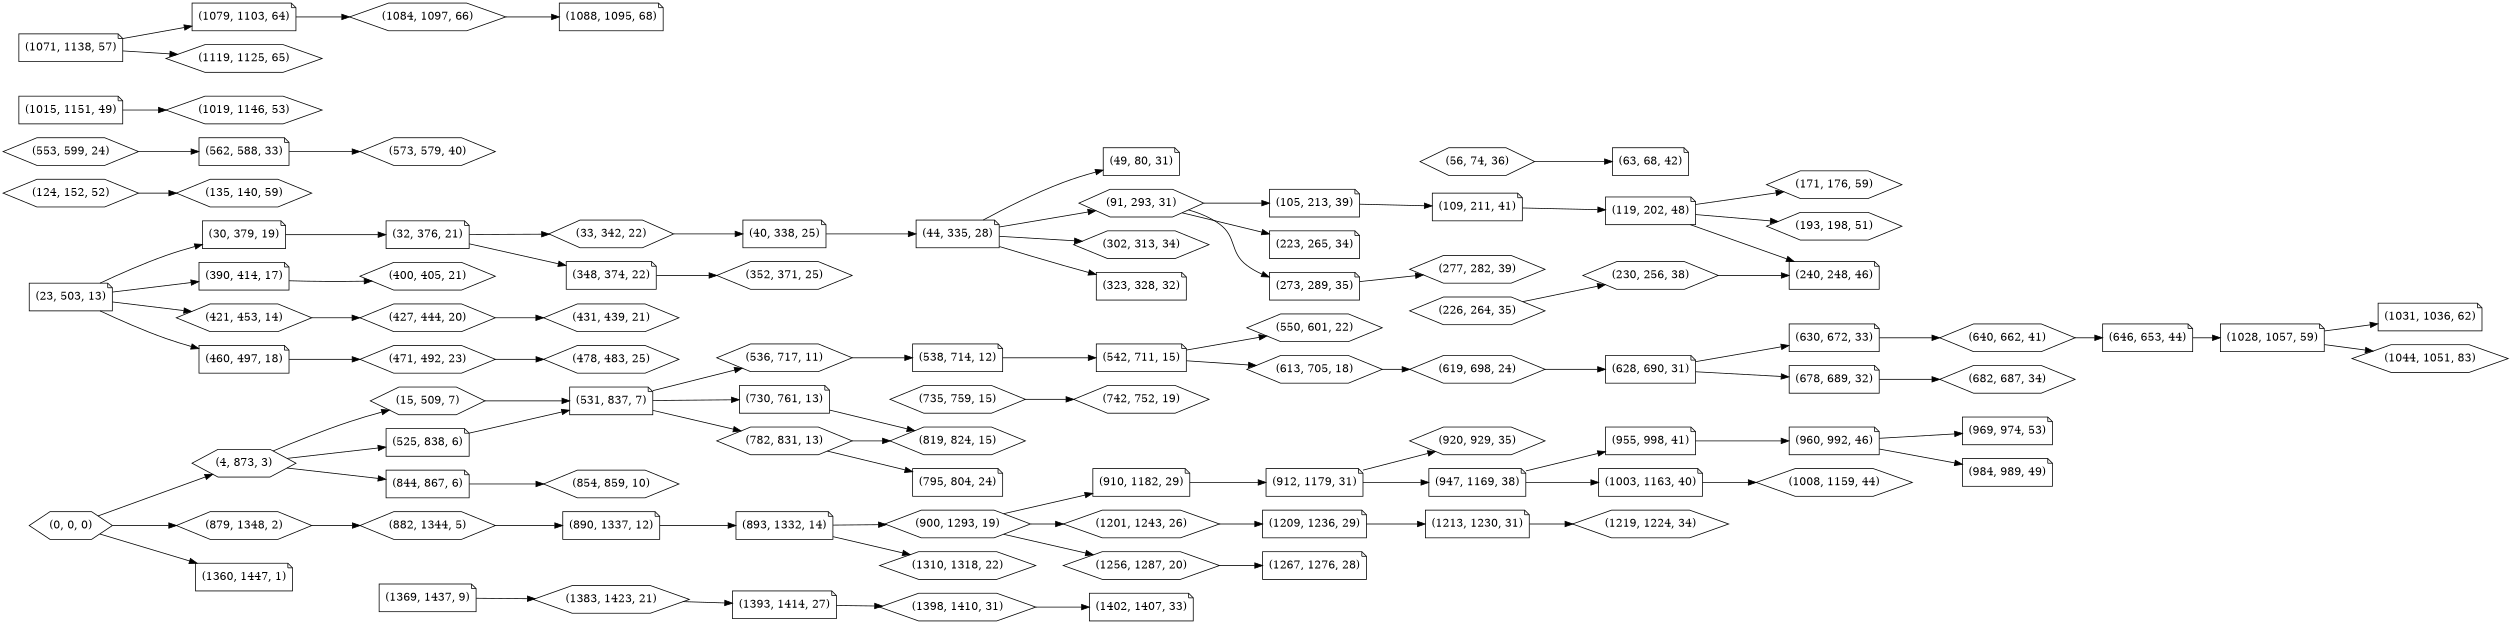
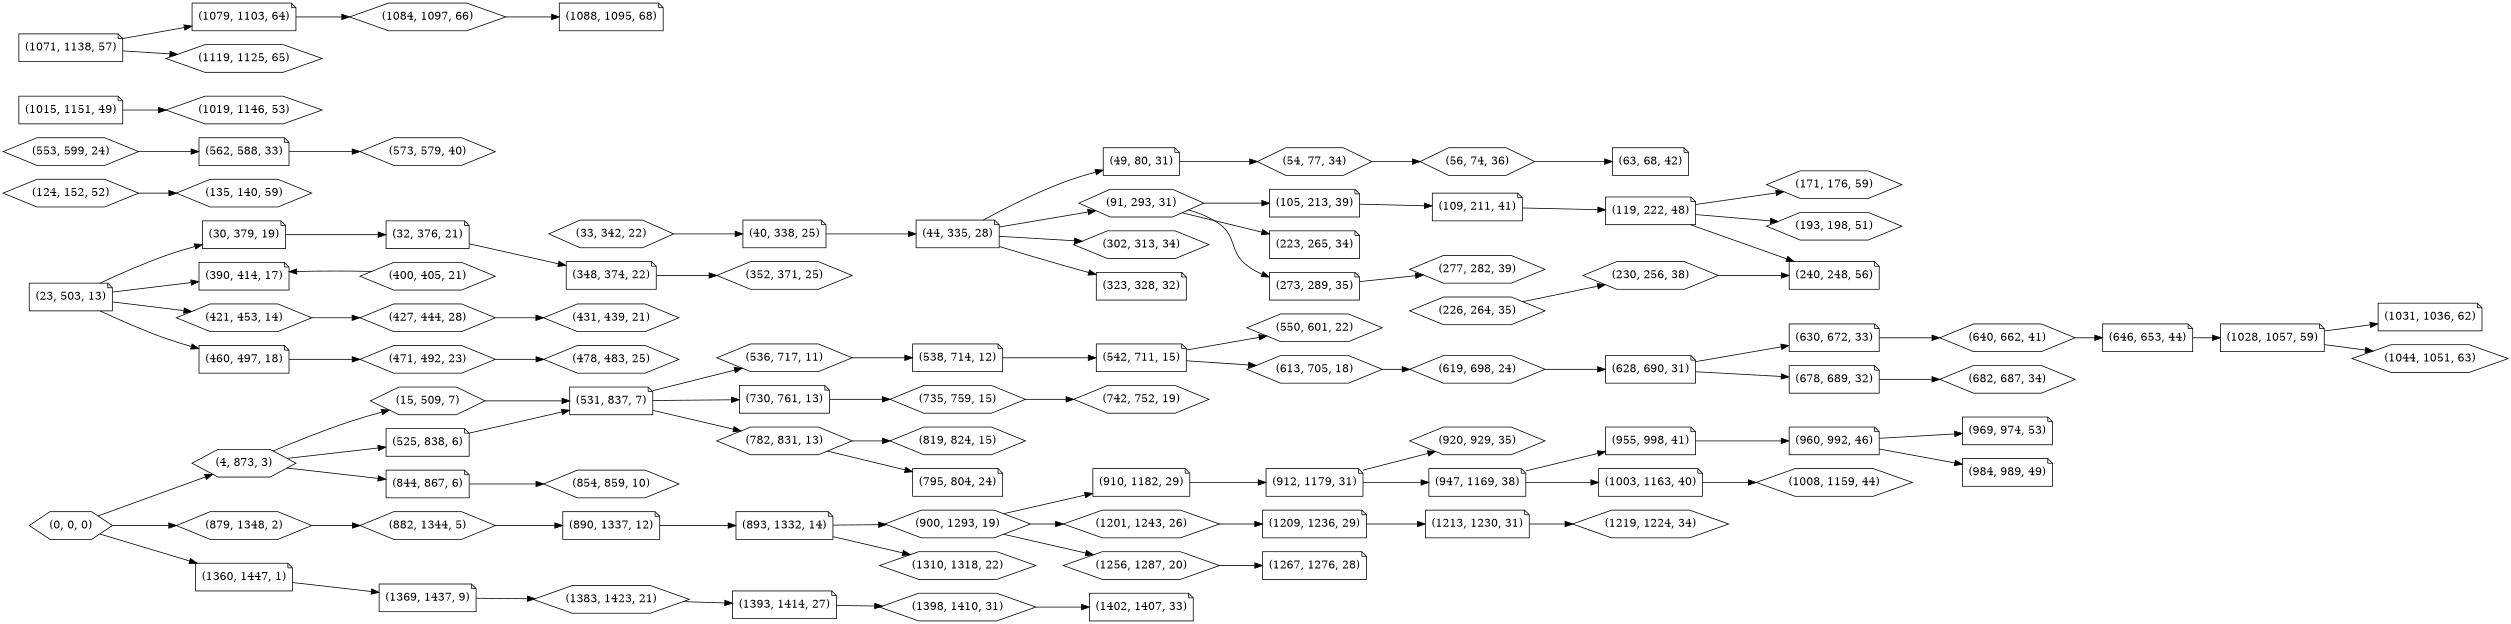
none -> (1315, 162)
(1651, 211) -> (1651, 211)
(505, 234) -> none
(1834, 275) -> (1834, 275)
(327, 281) -> (334, 271)
(428, 318) -> (428, 318)
(2430, 359) -> (2430, 359)
(868, 419) -> (856, 399)
none -> (332, 587)
